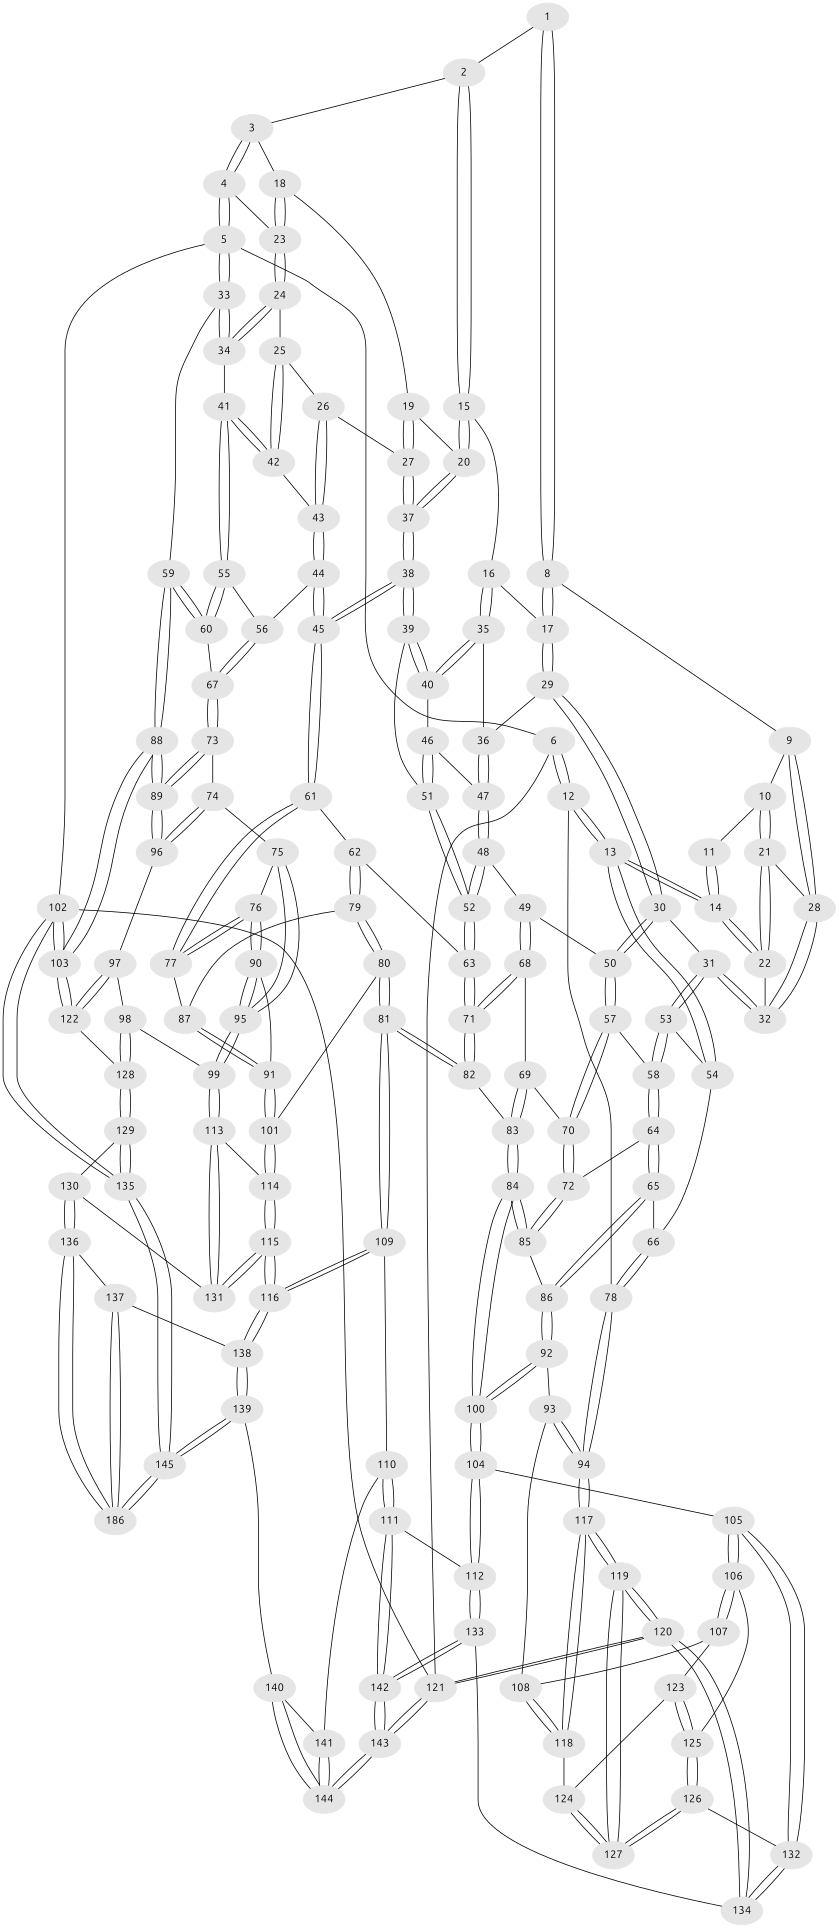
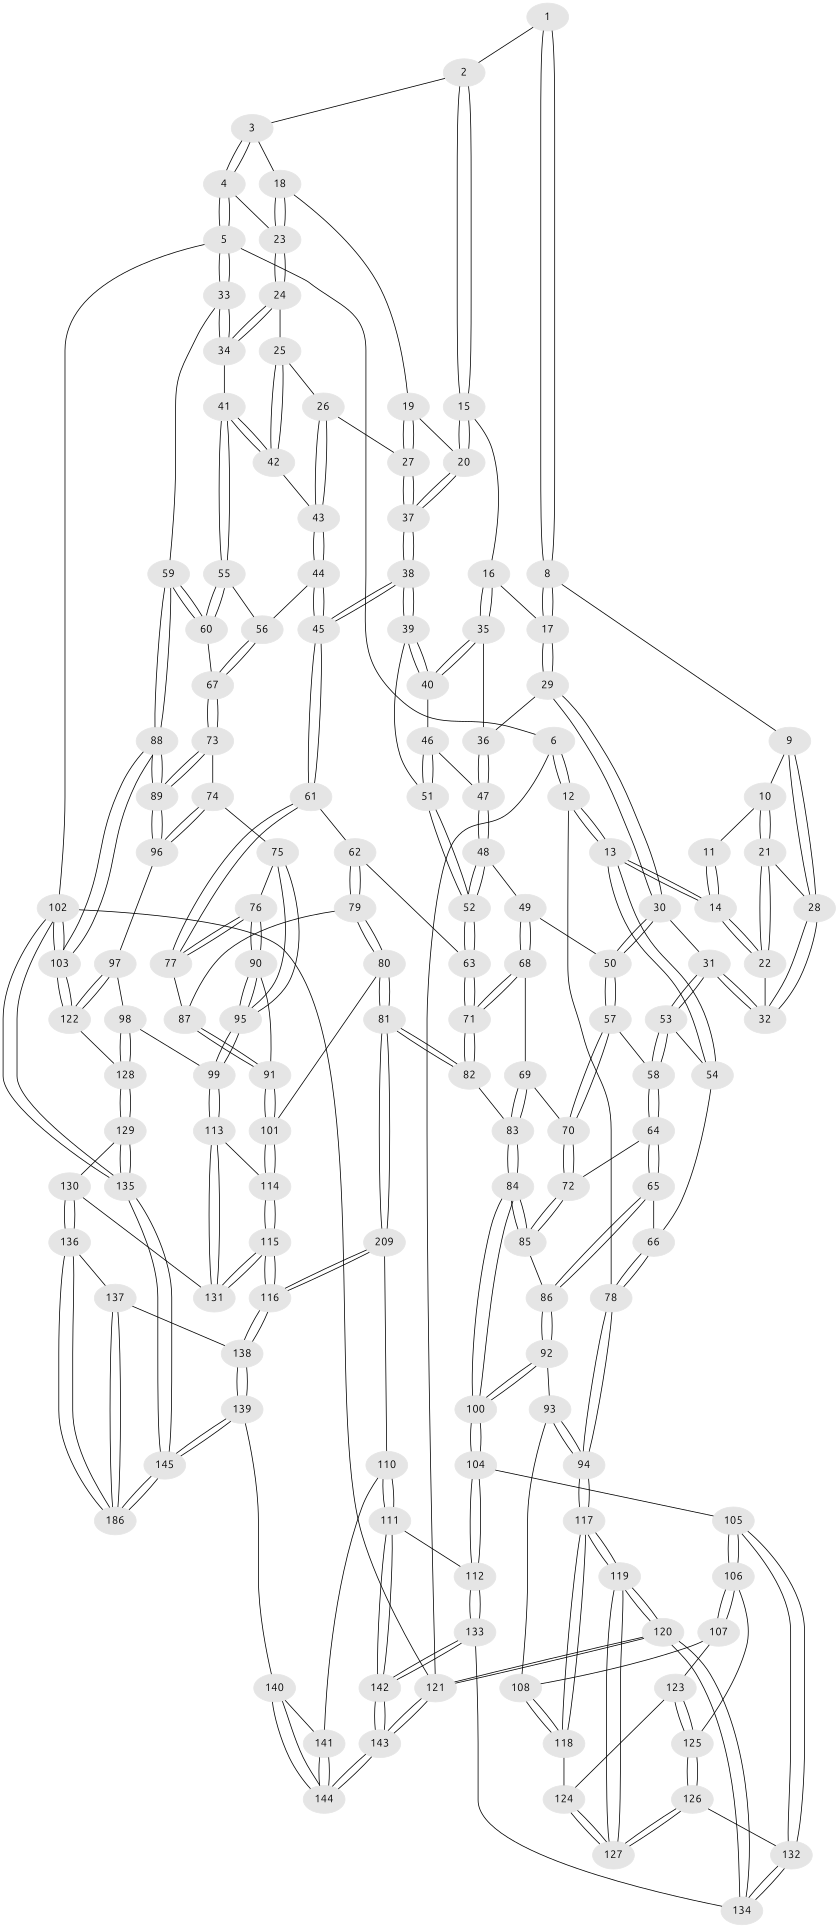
(384, 1242) -> (384, 1242)
